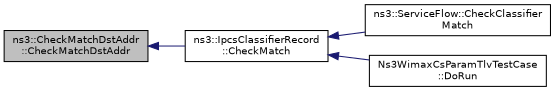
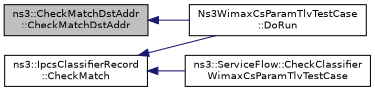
(458, 20) -> (278, 71)
(172, 46) -> (174, 20)
